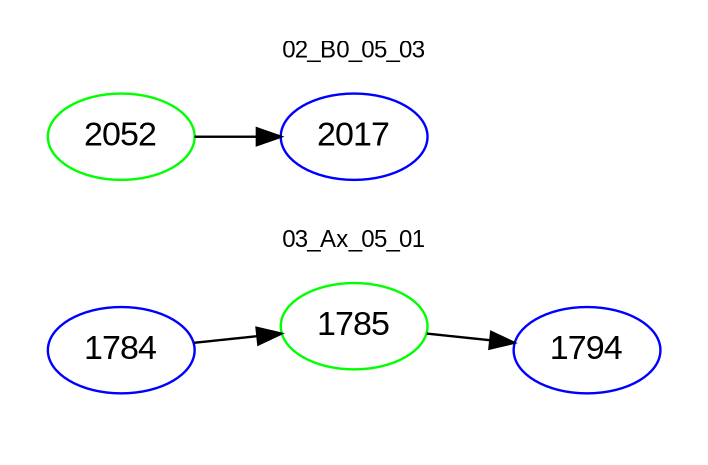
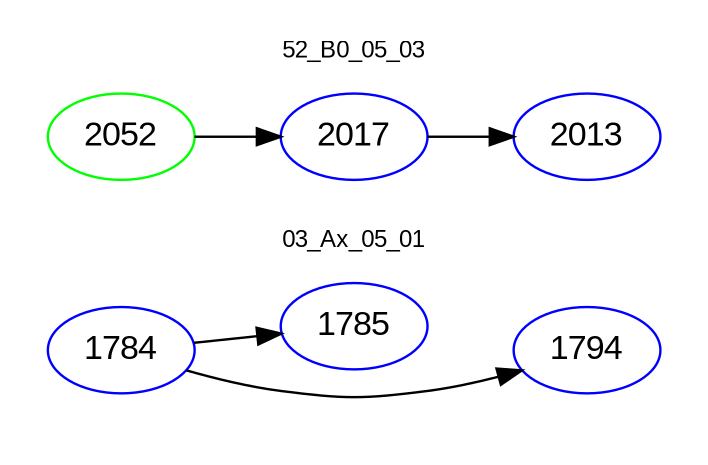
(354, 52) -> (354, 52)
none -> (587, 137)
(354, 326) -> (354, 326)
(458, 337) -> (342, 397)
